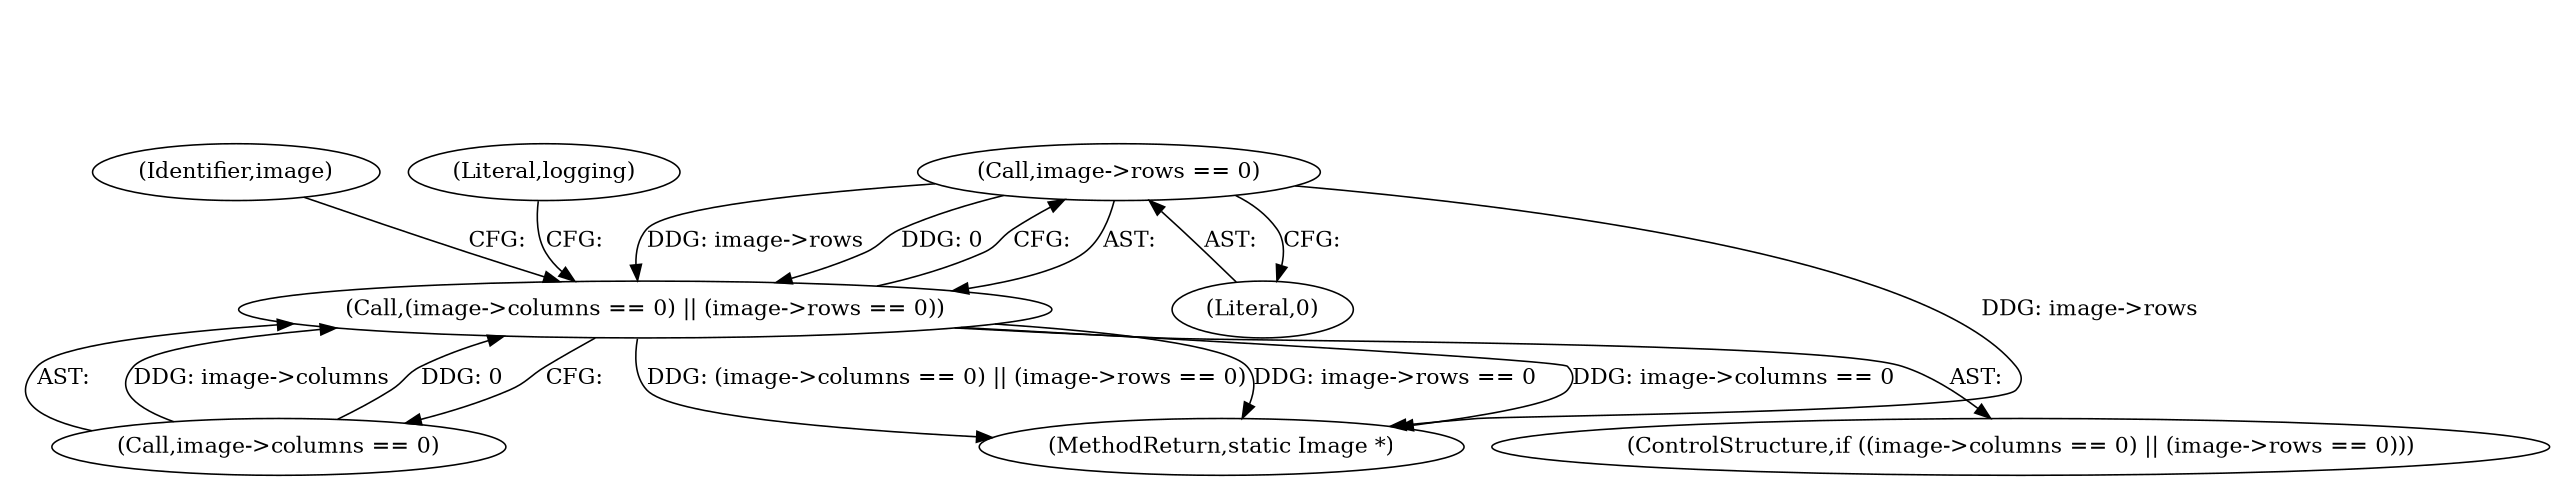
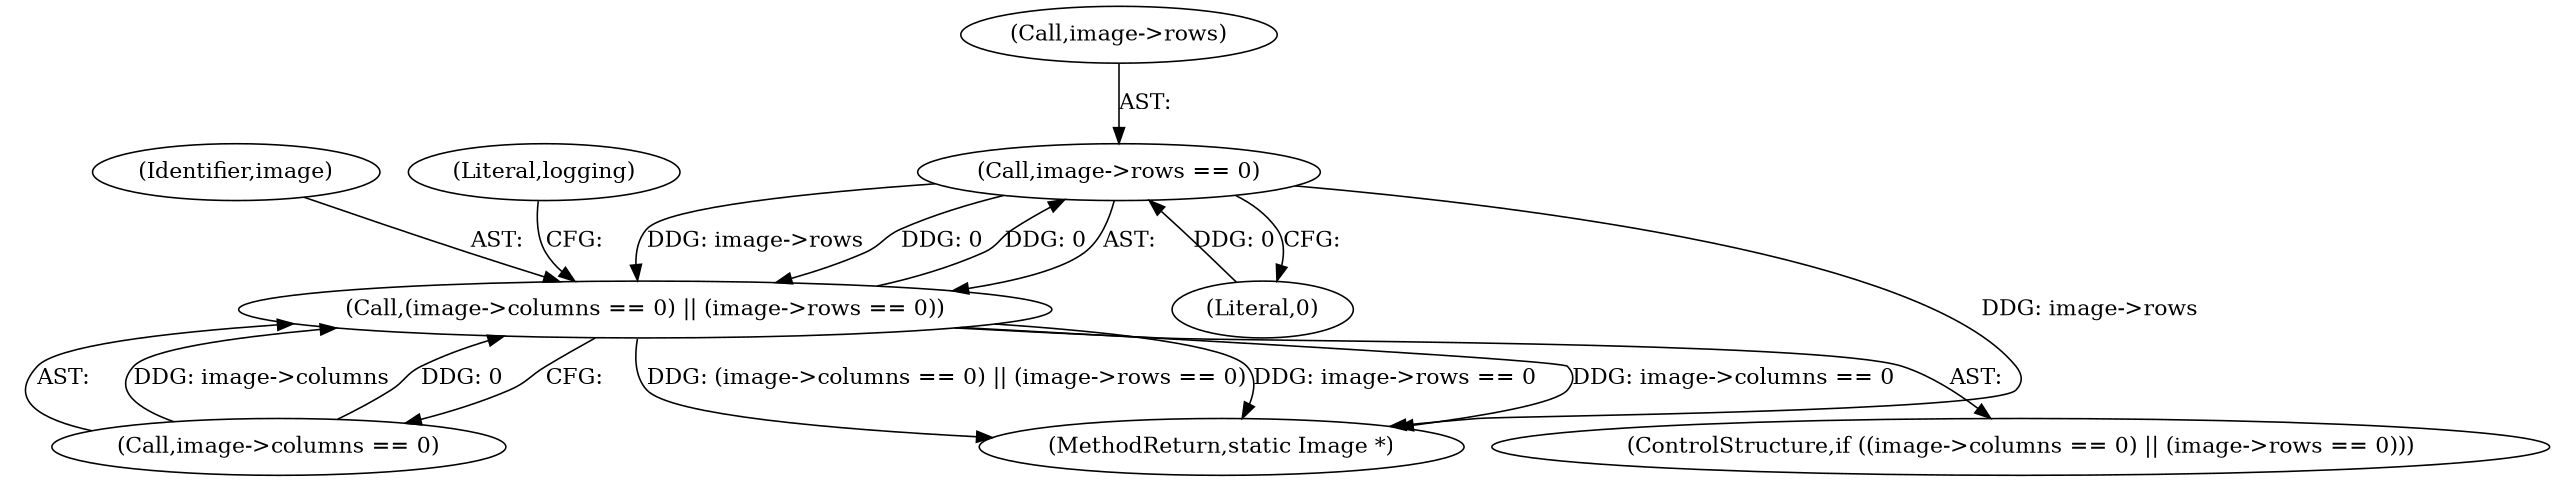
none -> (1119, 35)
(501, 241) -> (501, 241)
(1046, 241) -> (1046, 241)
(1234, 241) -> (1234, 241)
